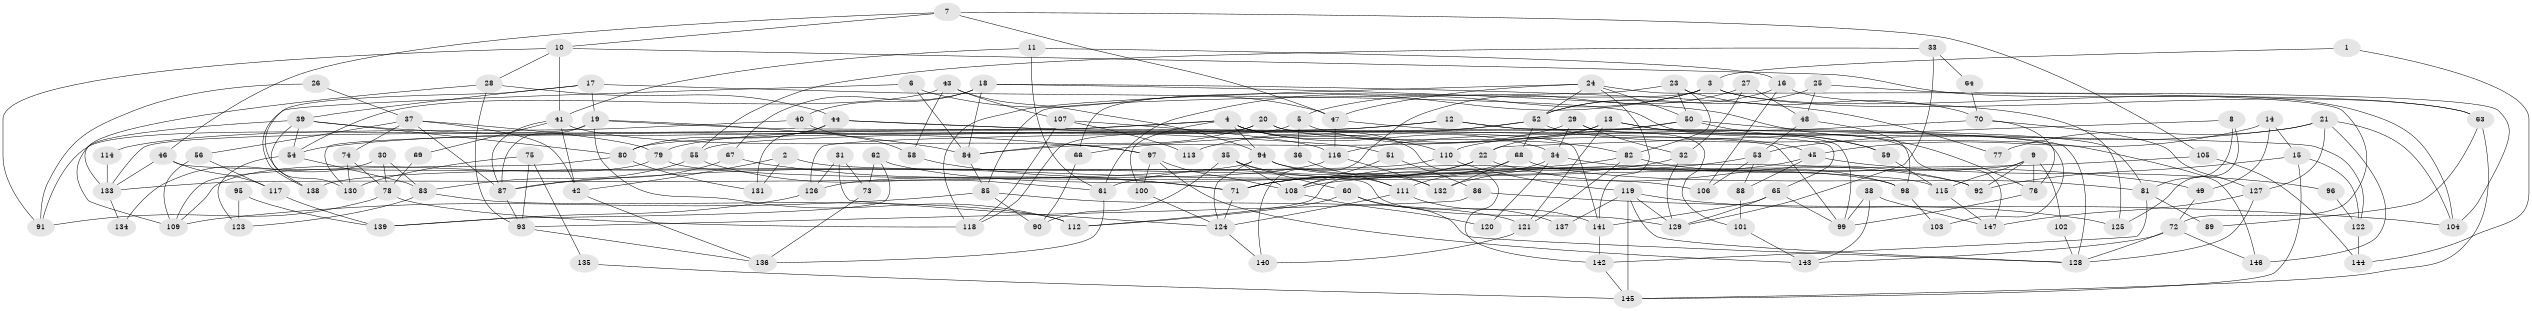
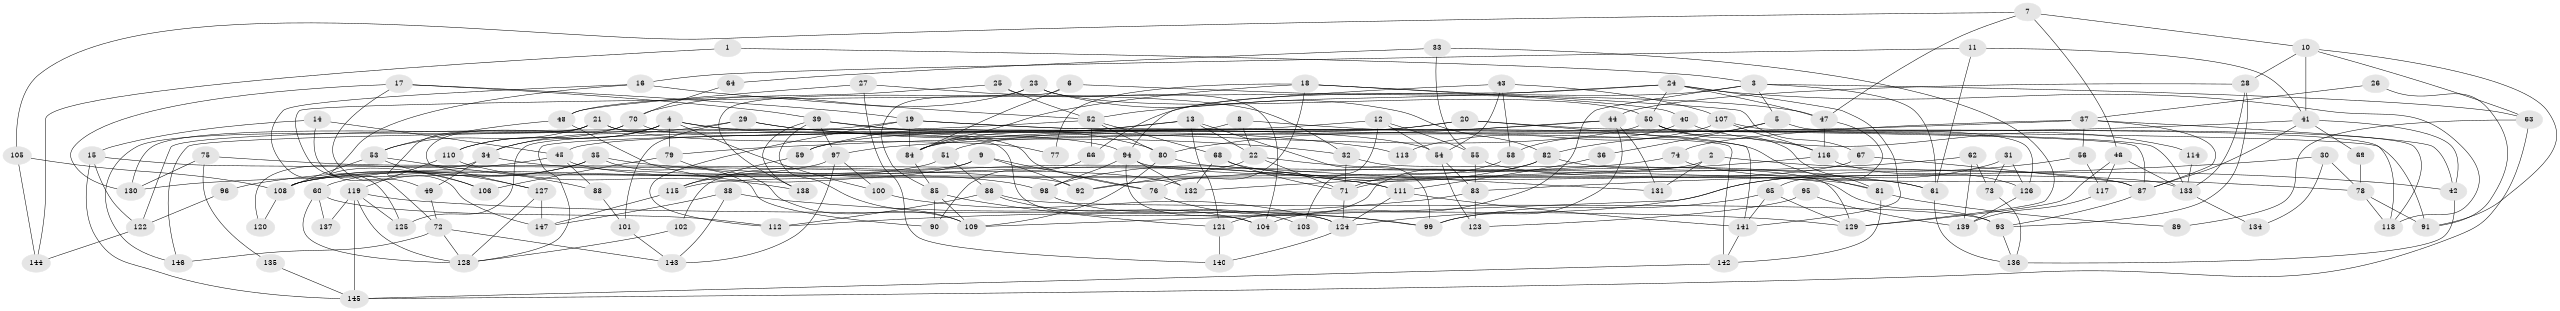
(1320, 191) -> (921, 206)
